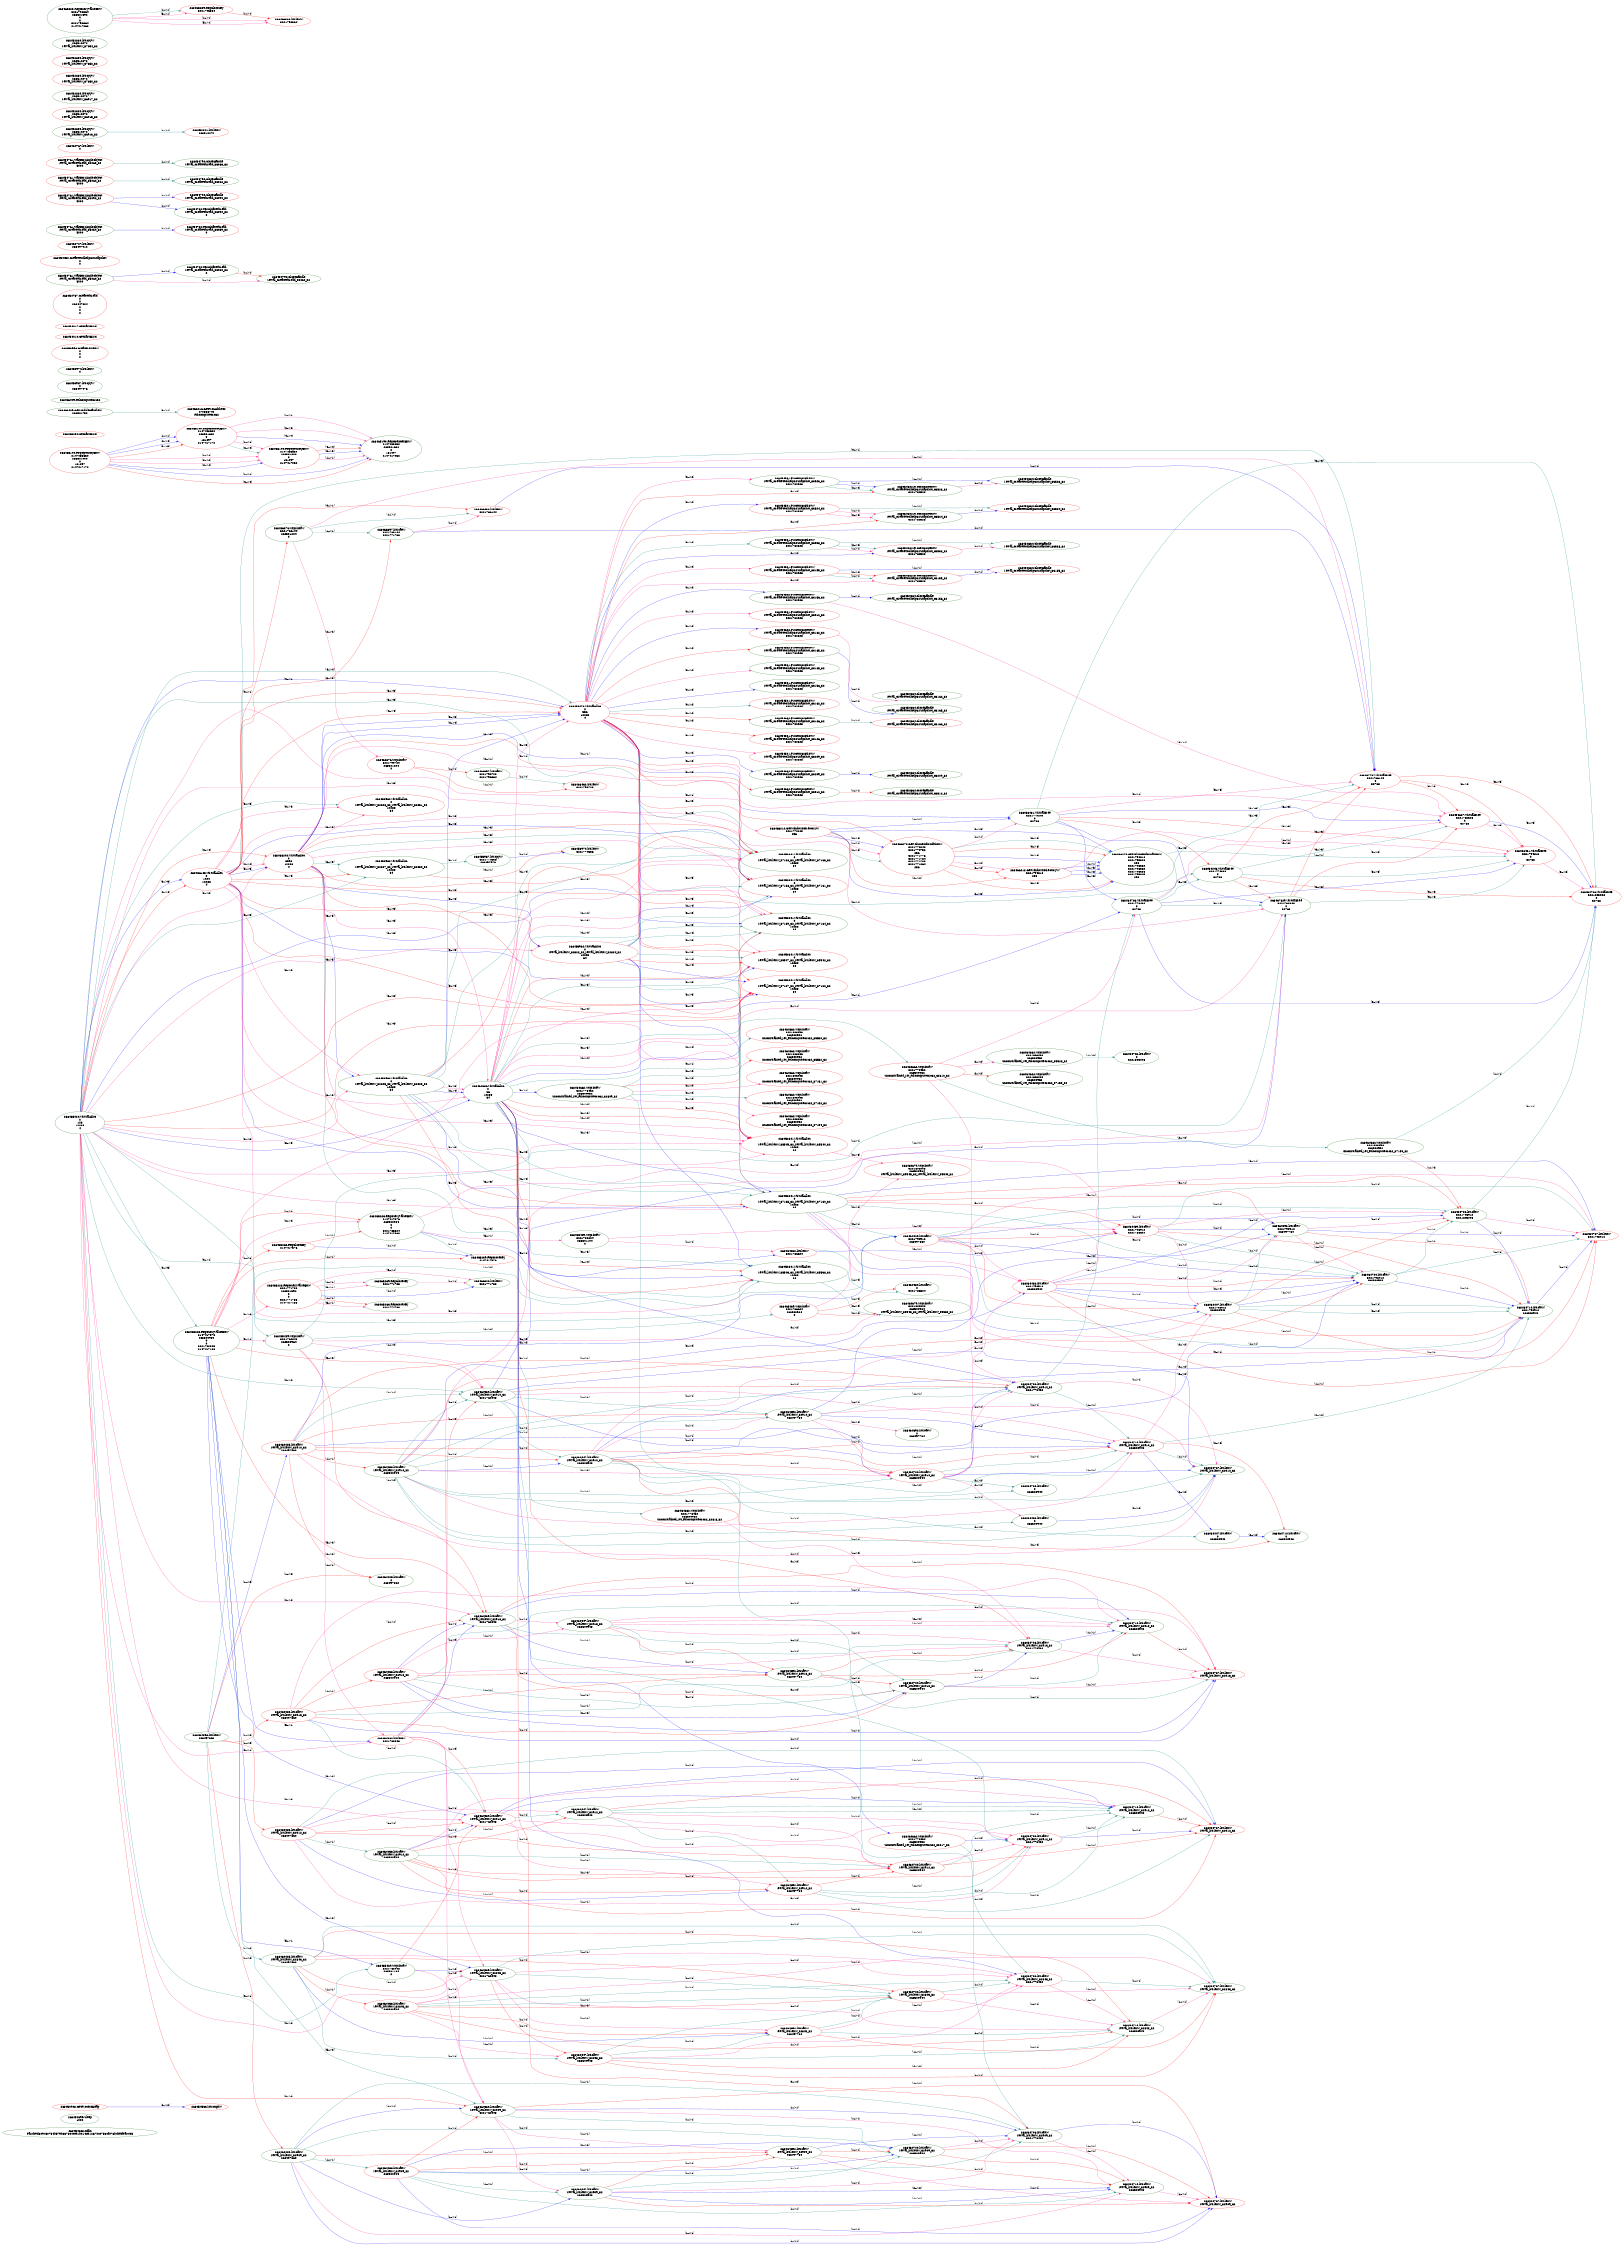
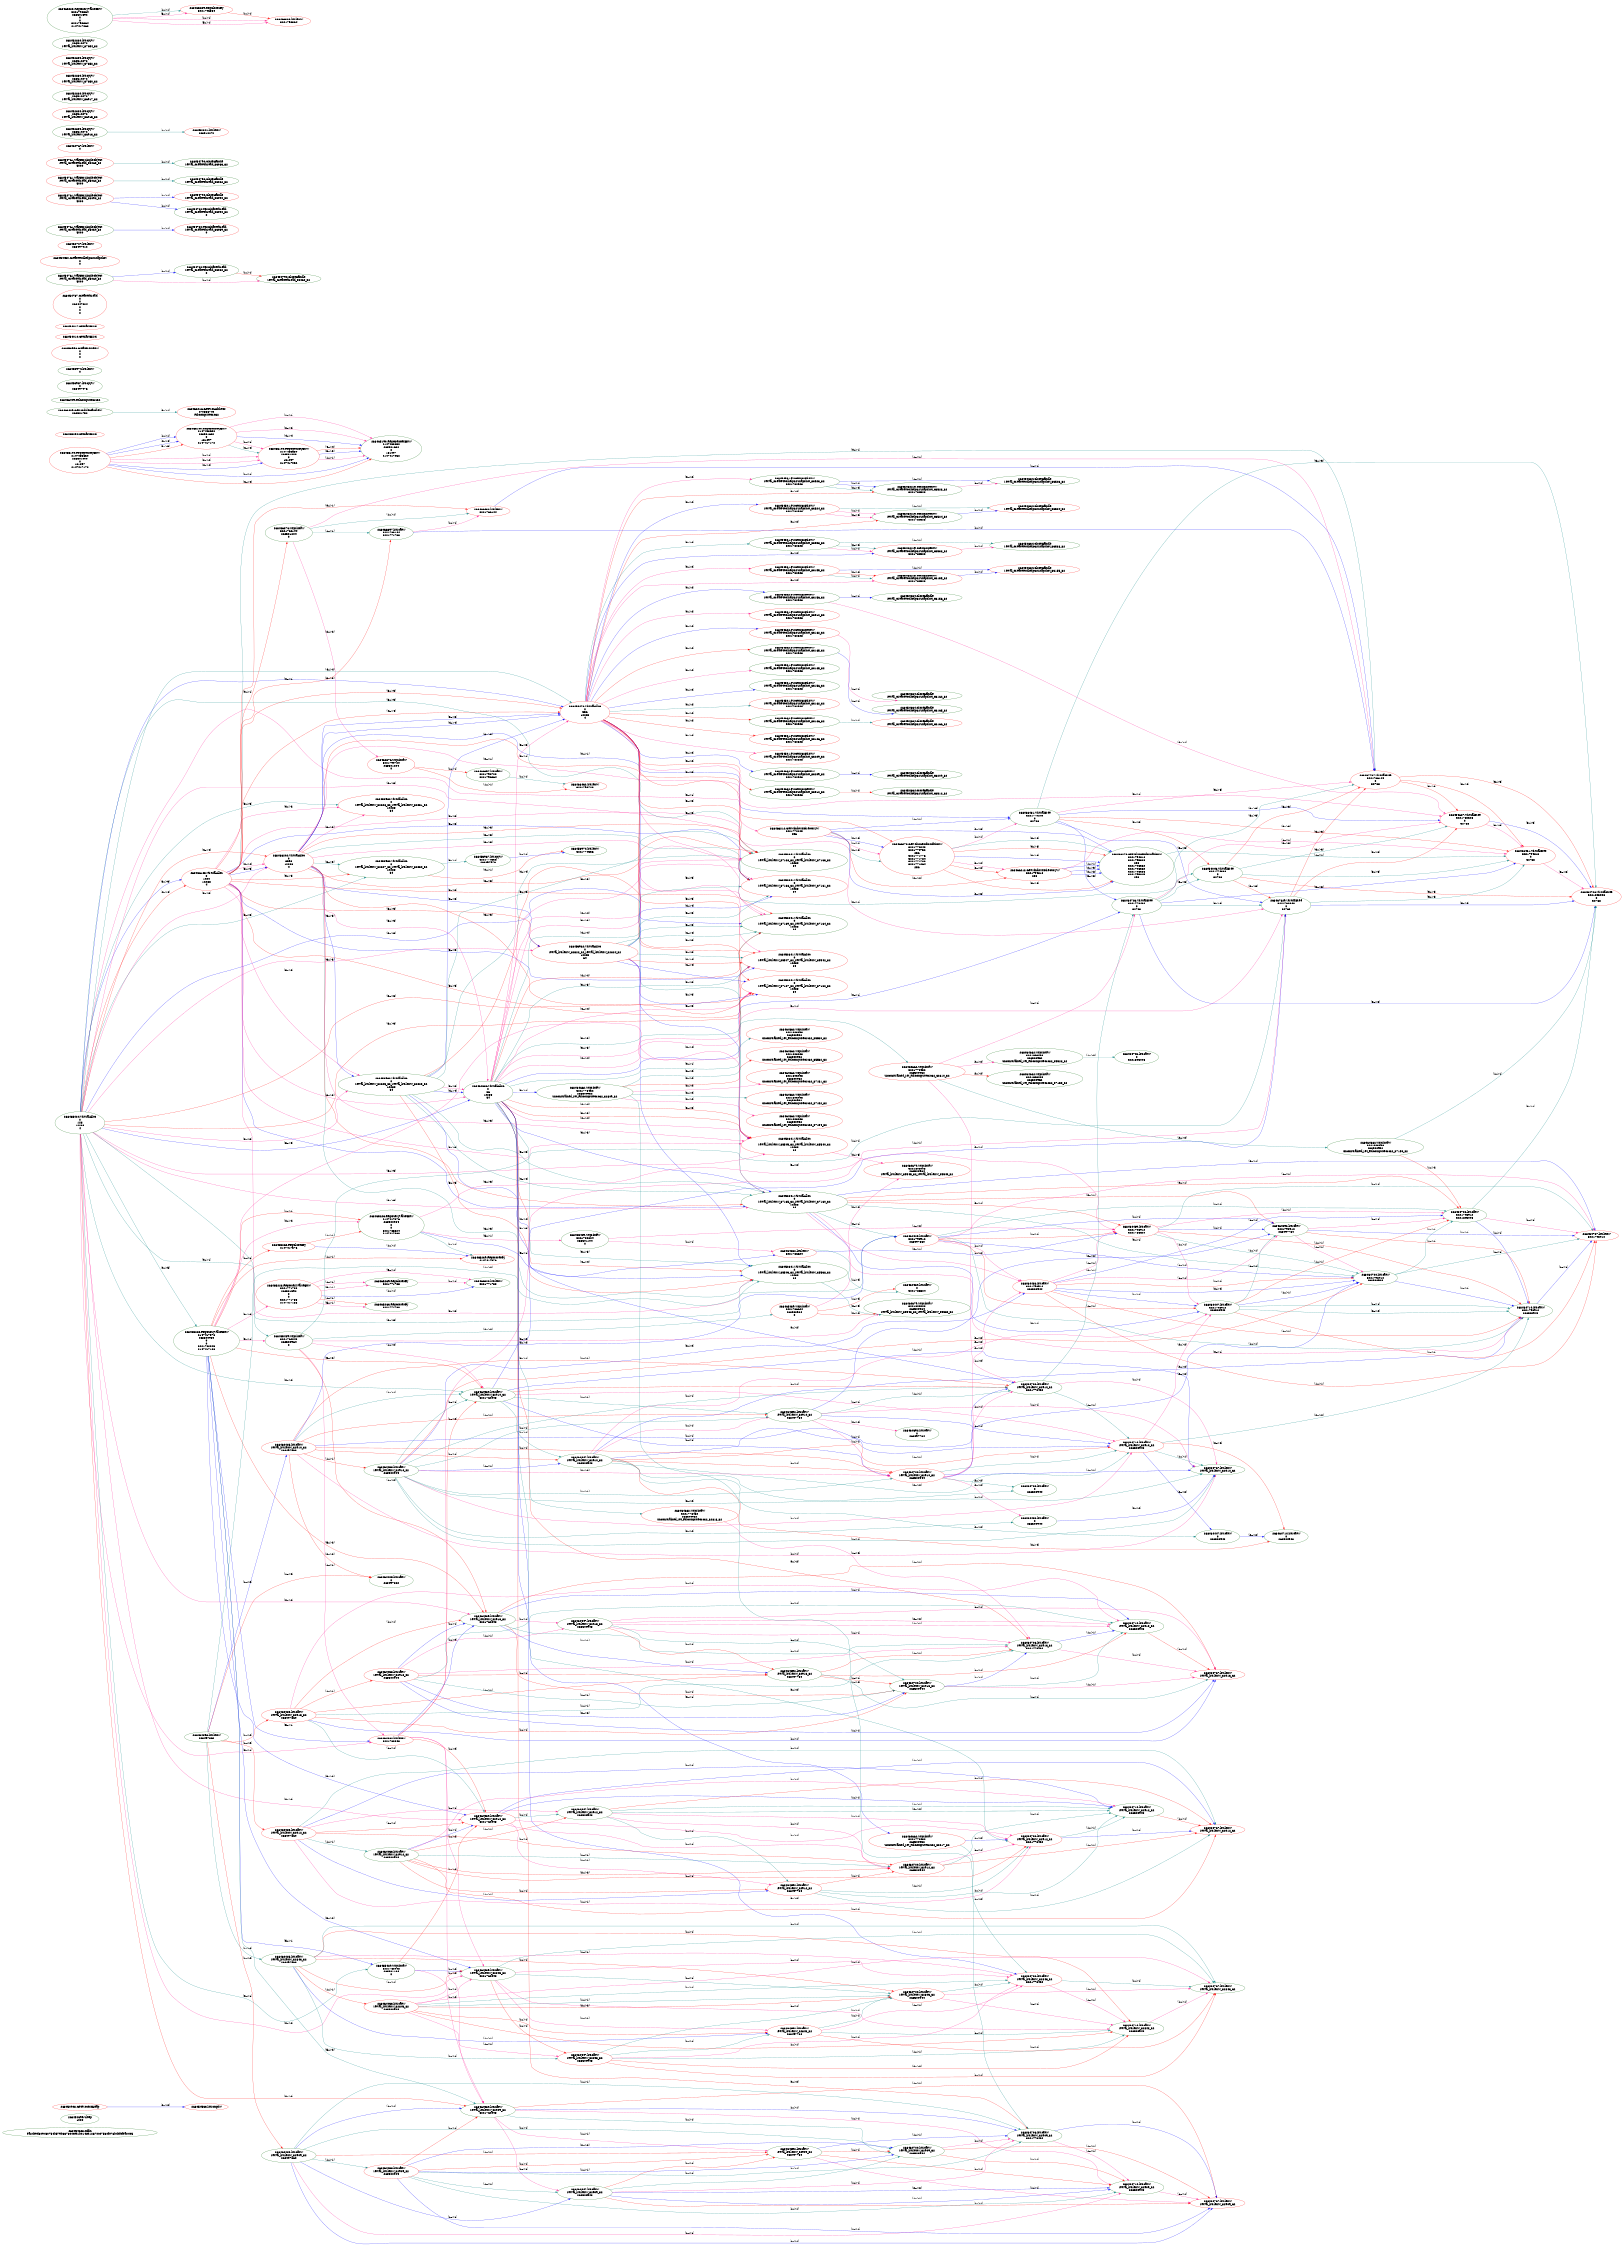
none -> (1442, 905)
